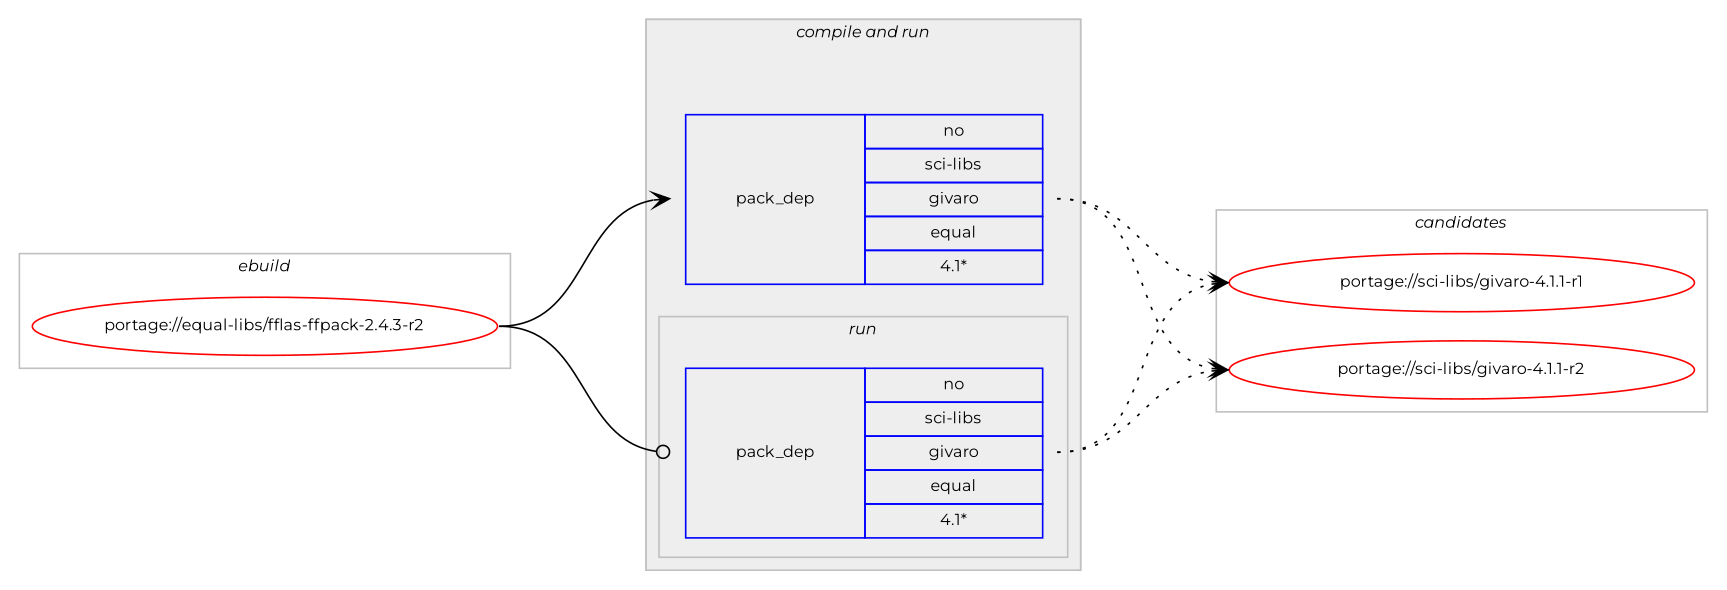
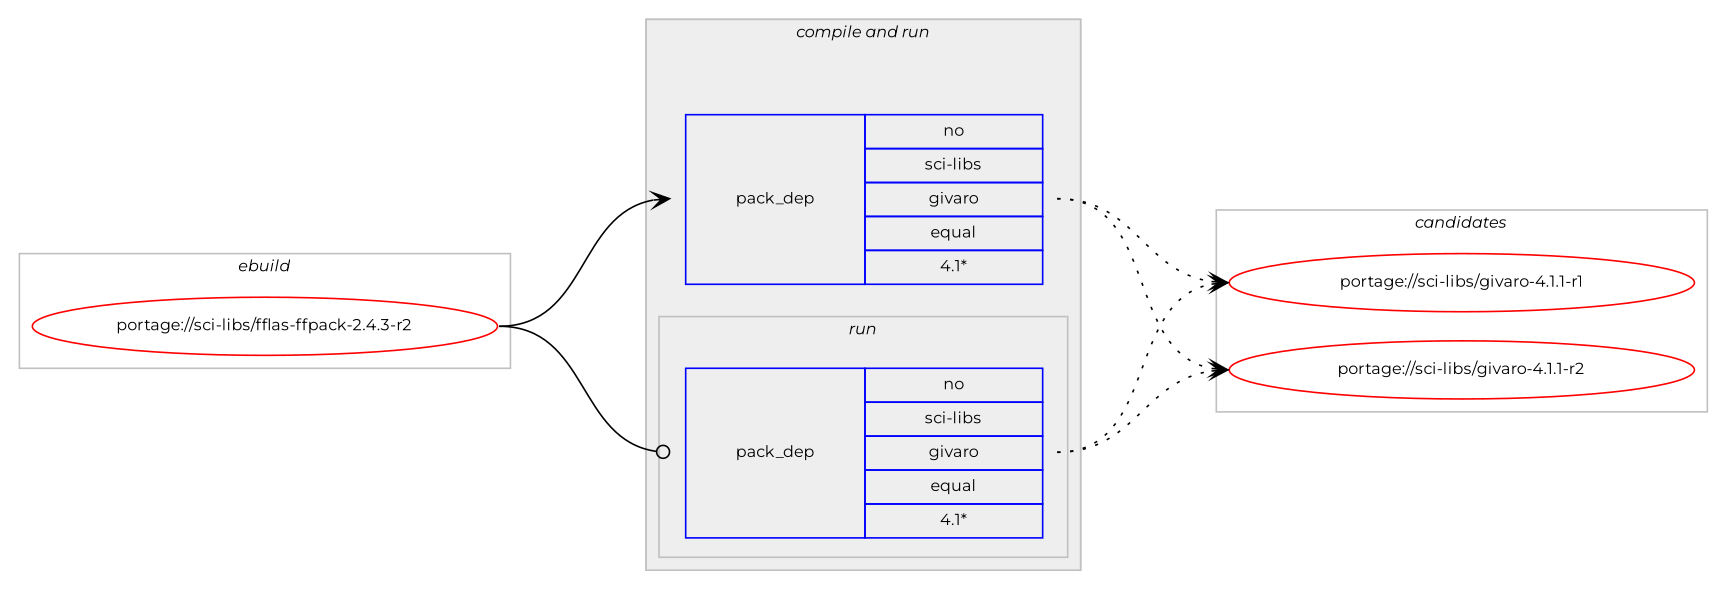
(265, 326) -> (265, 326)
